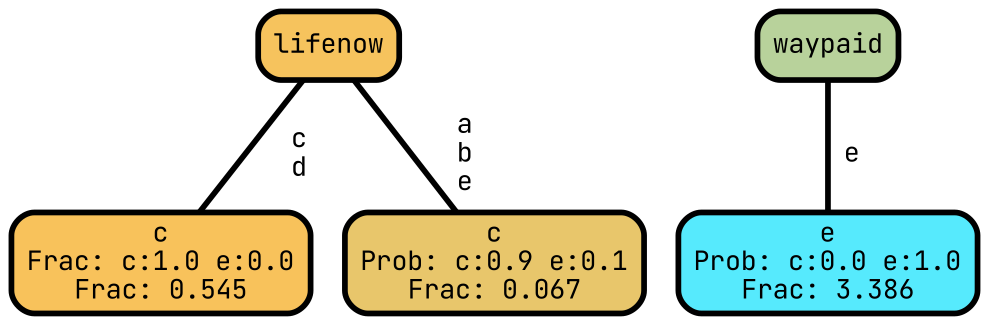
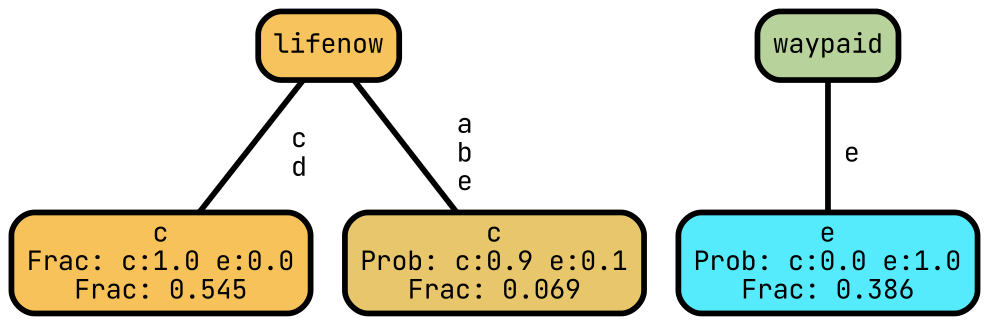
(494, 263) -> (494, 263)
(828, 263) -> (828, 263)
